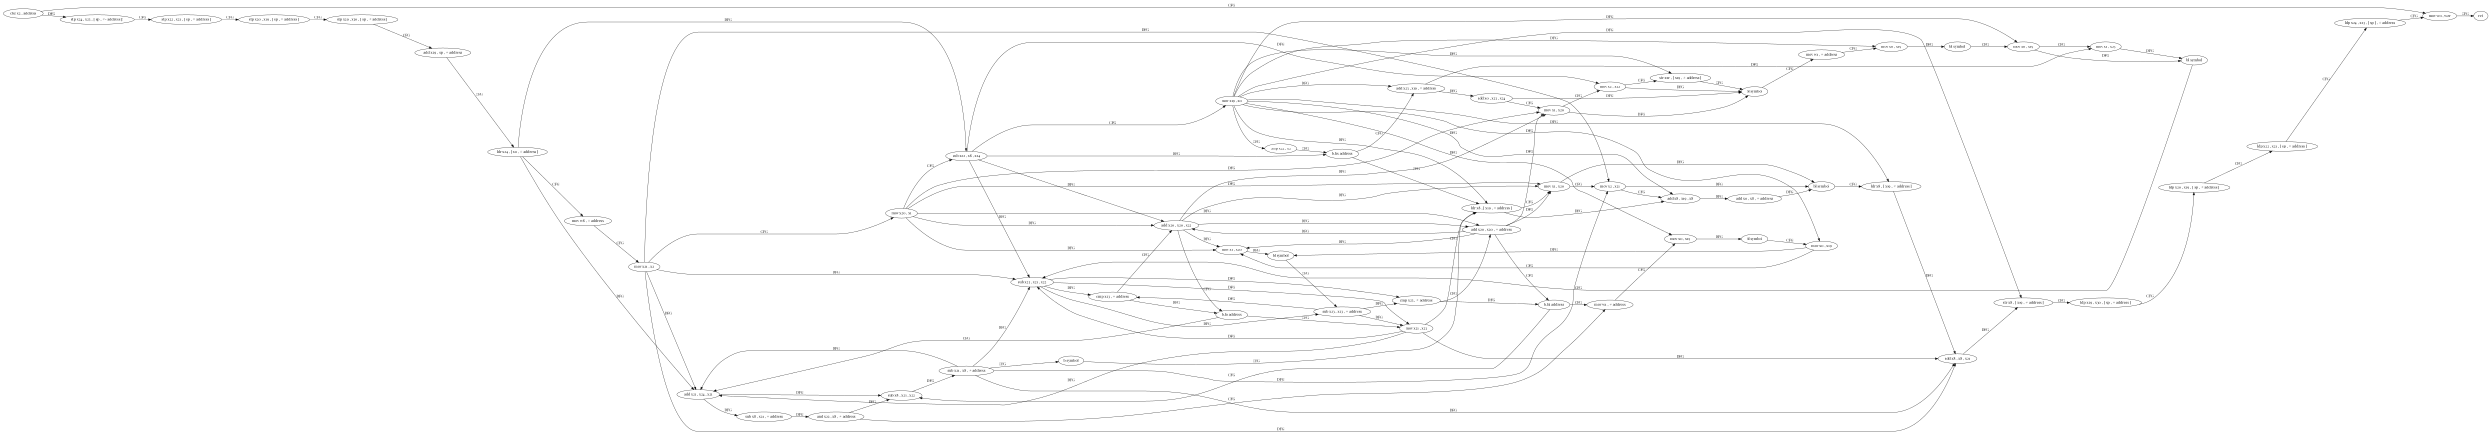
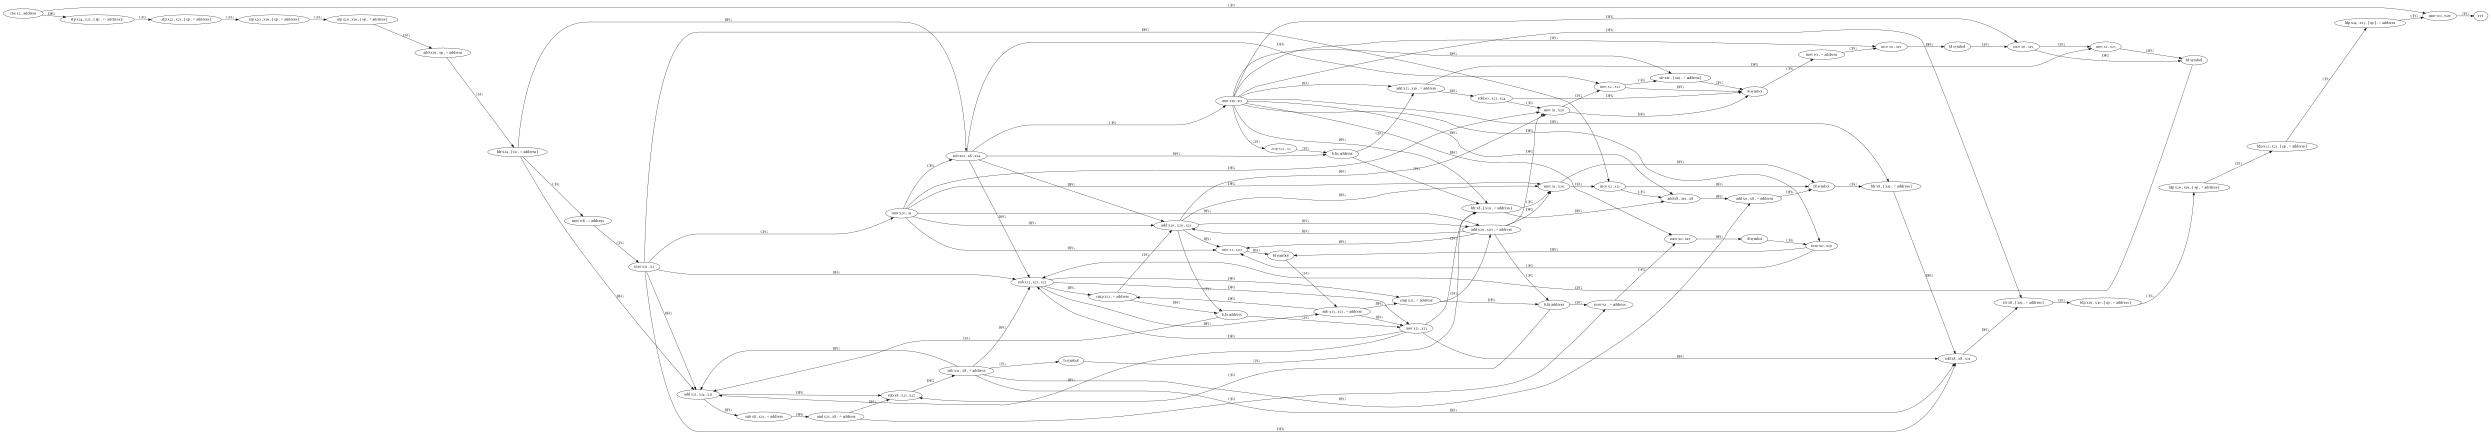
(1359, 382) -> (1401, 407)
